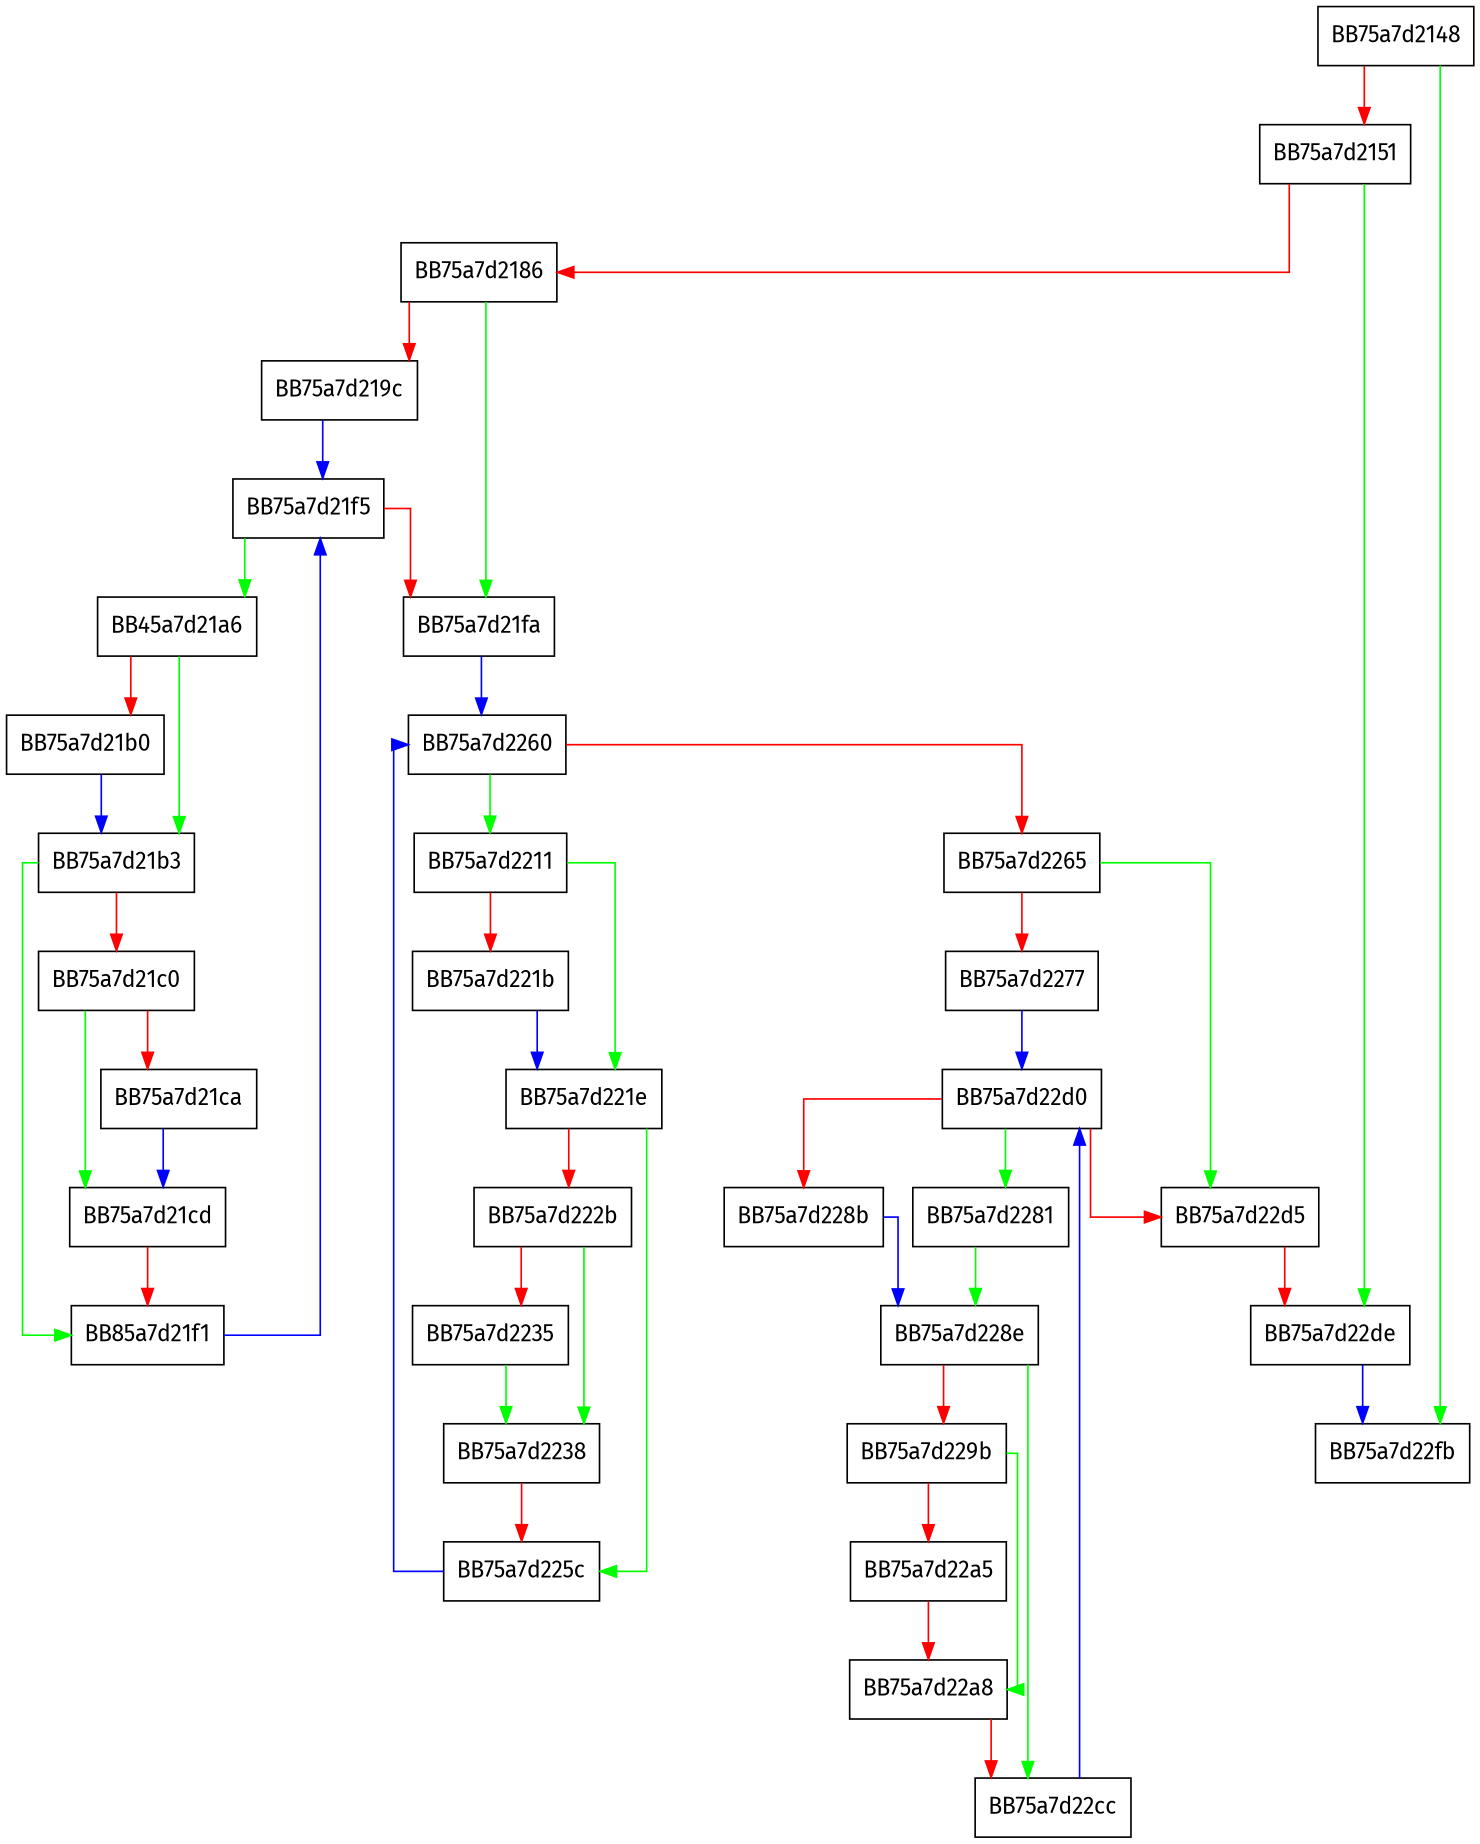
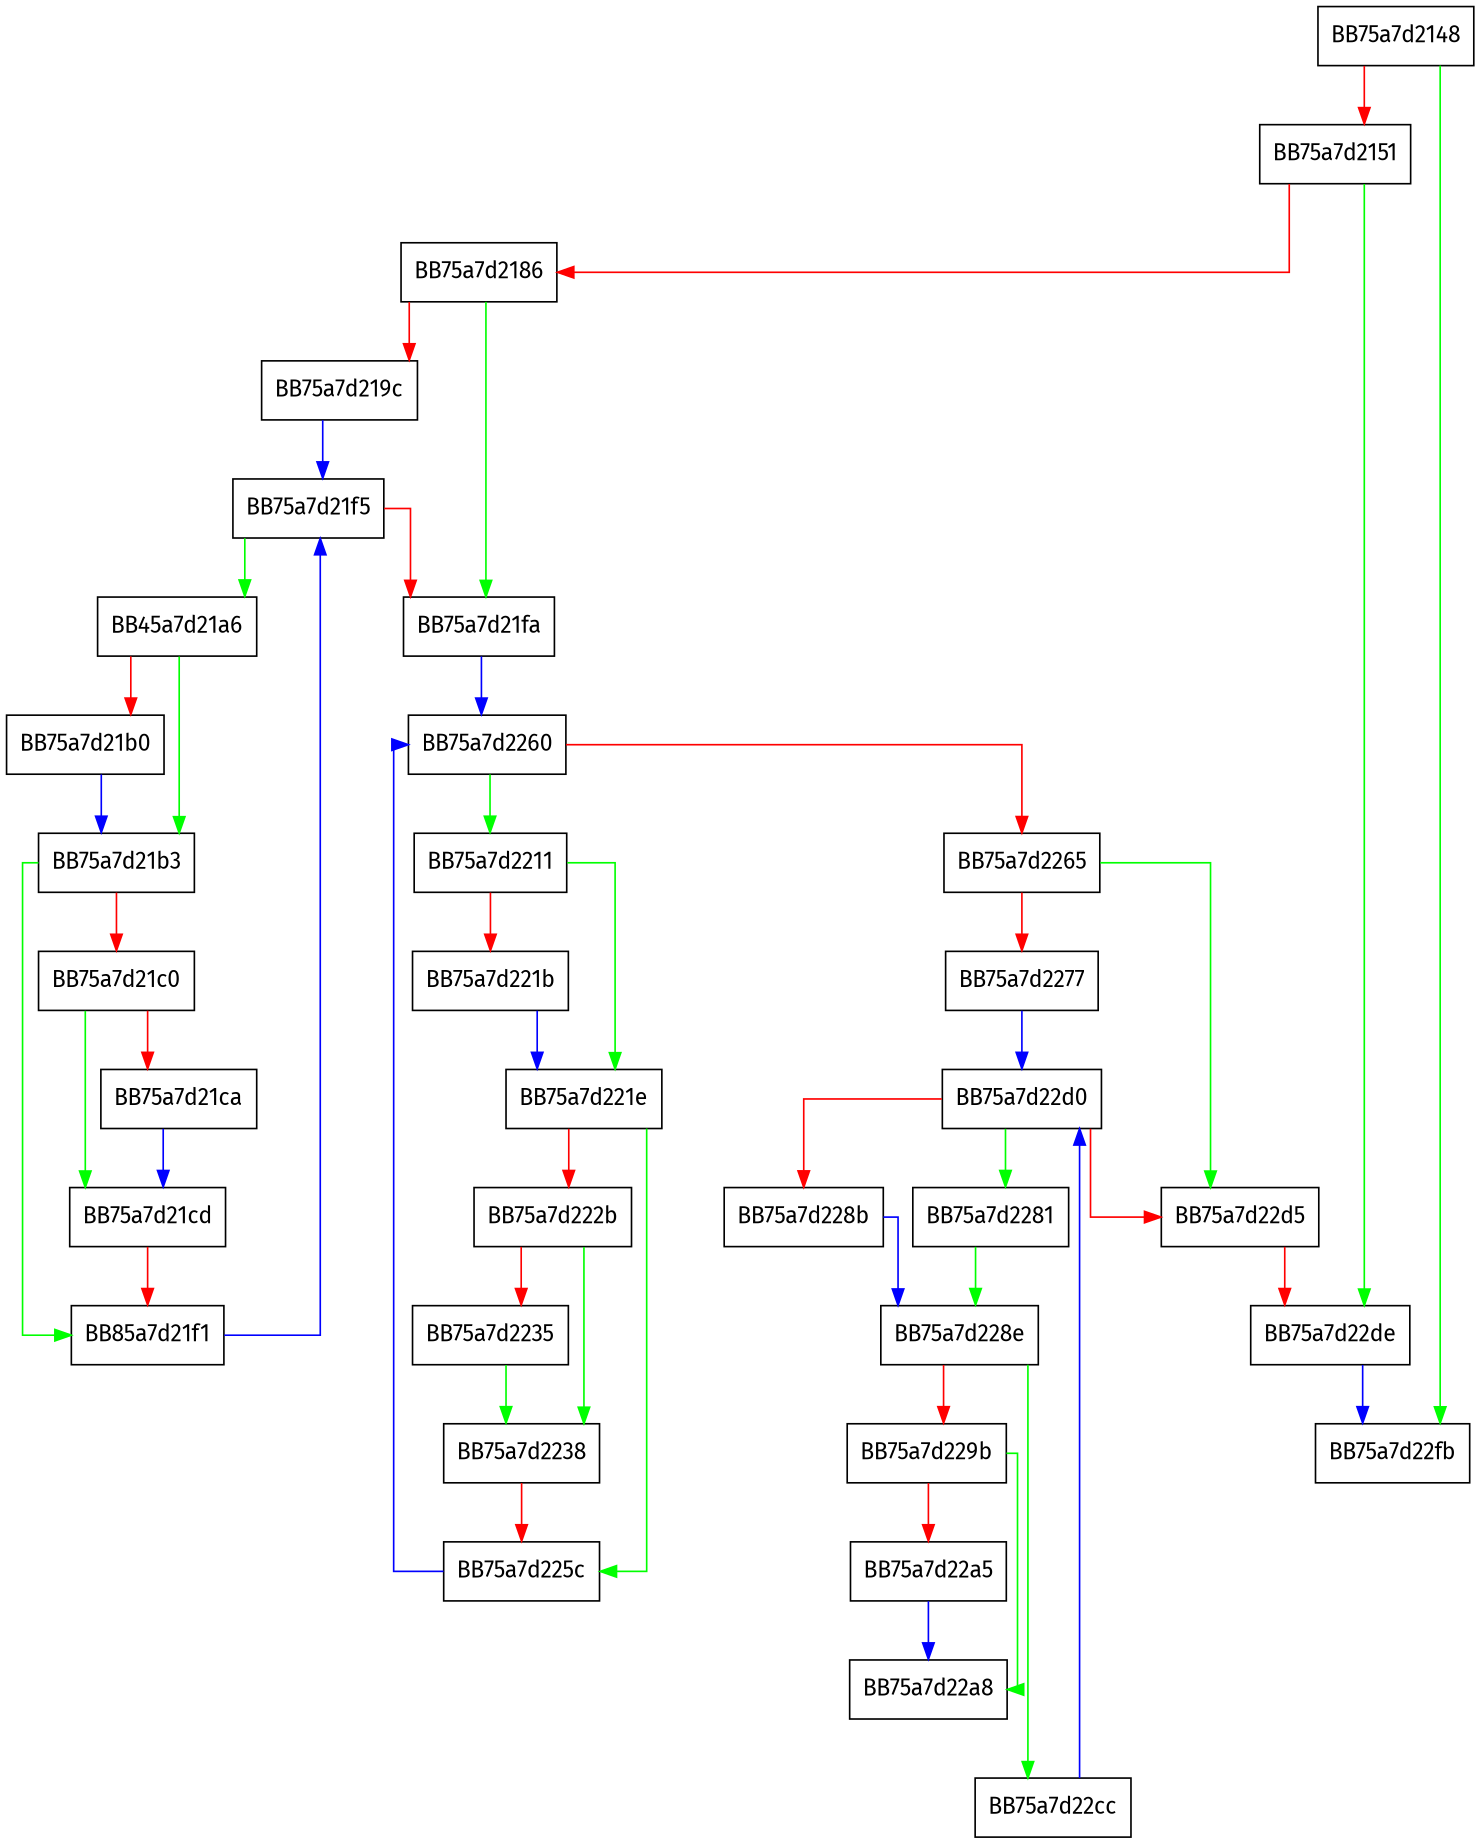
(928, 1622) -> (928, 1622)
(991, 1740) -> none
